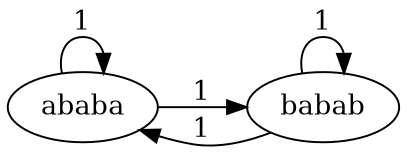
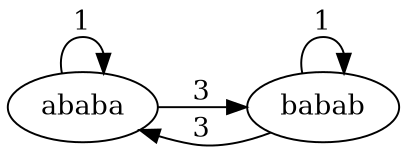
(202, 93) -> (202, 93)
(202, 130) -> (202, 130)
